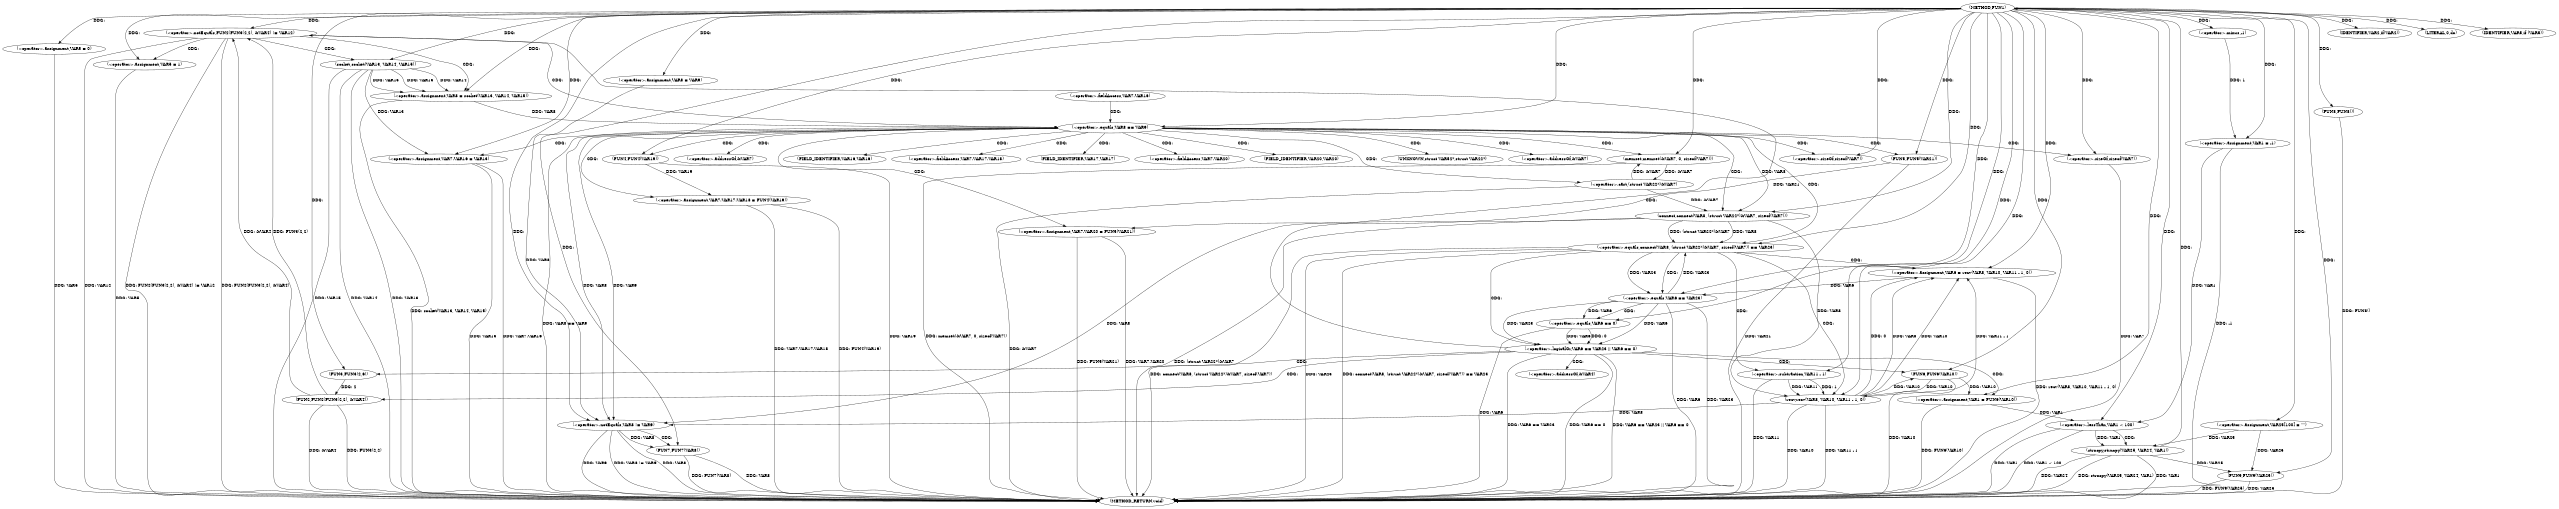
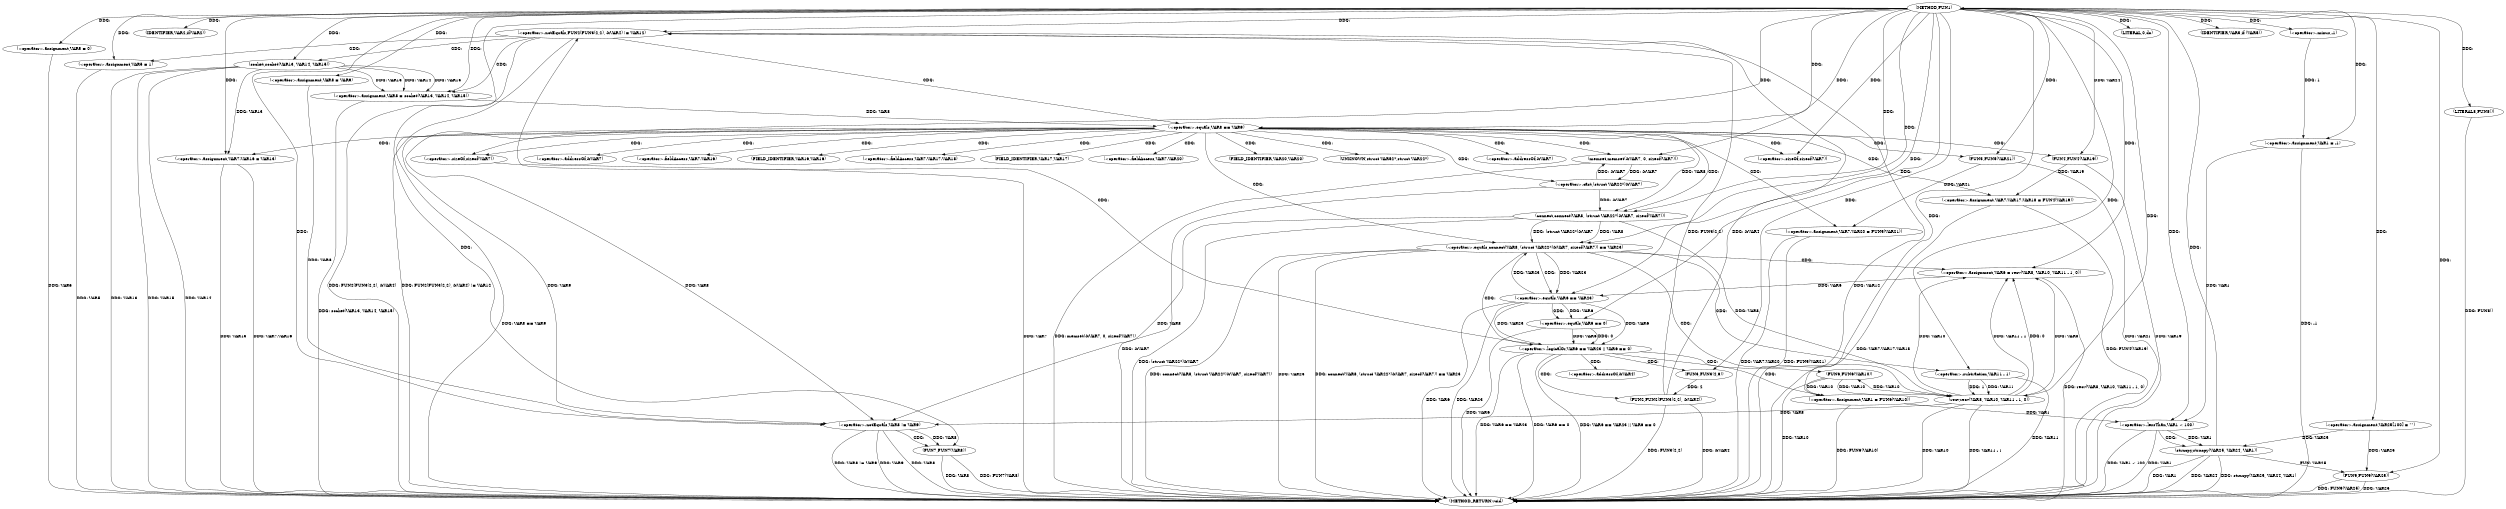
(897, 80) -> (2107, 80)
(1110, 110) -> (931, 134)
(2338, 112) -> (2474, 112)
(2041, 213) -> none
(2210, 463) -> (2313, 463)
